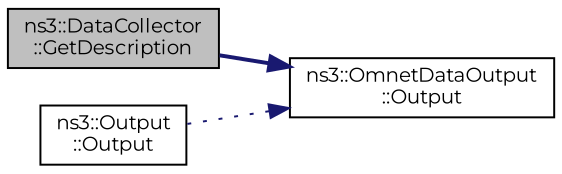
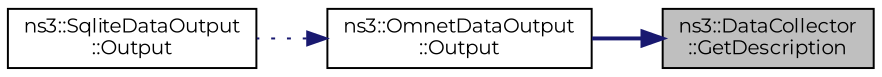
(244, 59) -> (617, 38)
(113, 135) -> (132, 38)
